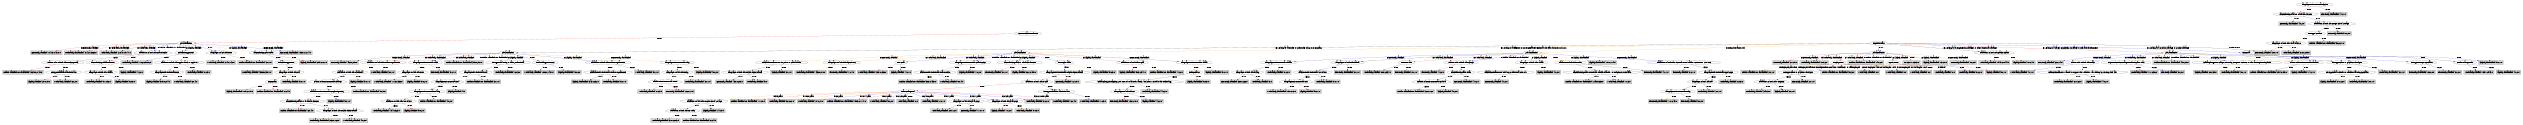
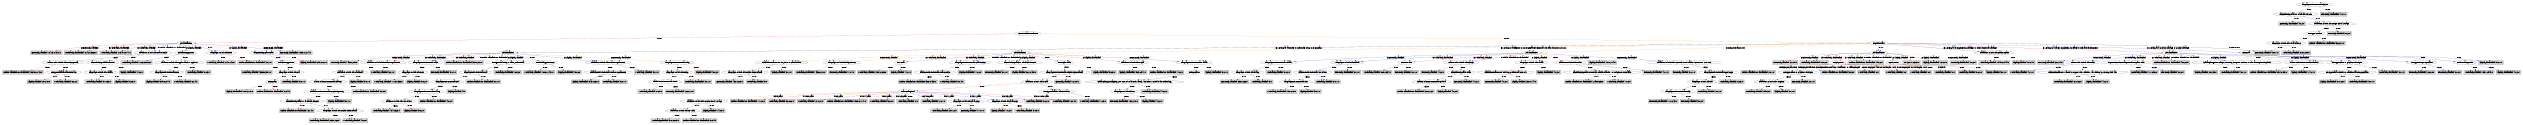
none -> (1455, 38)
(1198, 82) -> none
none -> (1524, 82)
